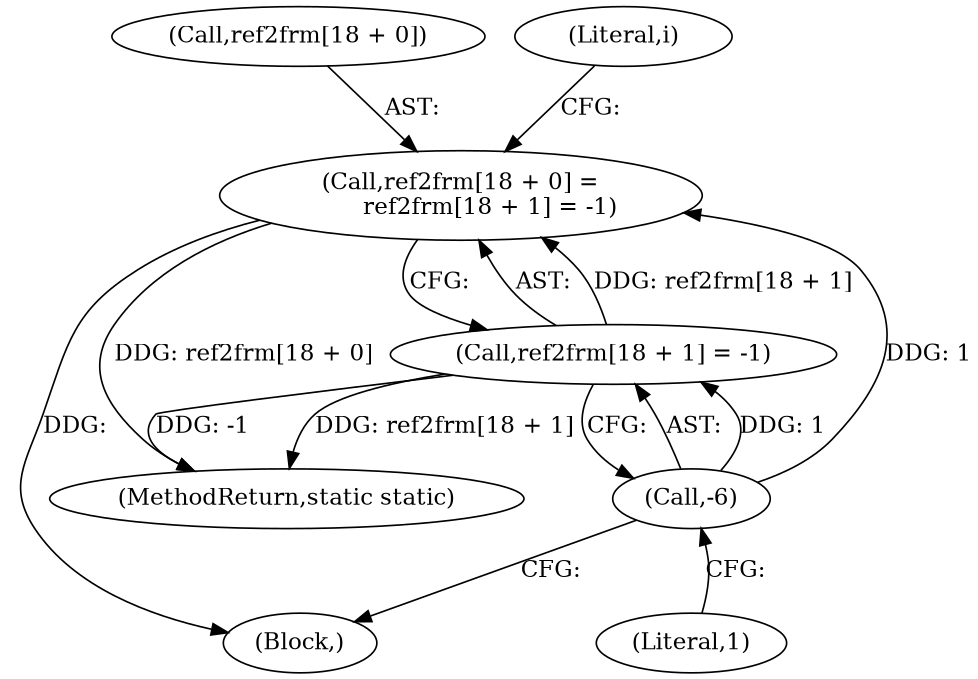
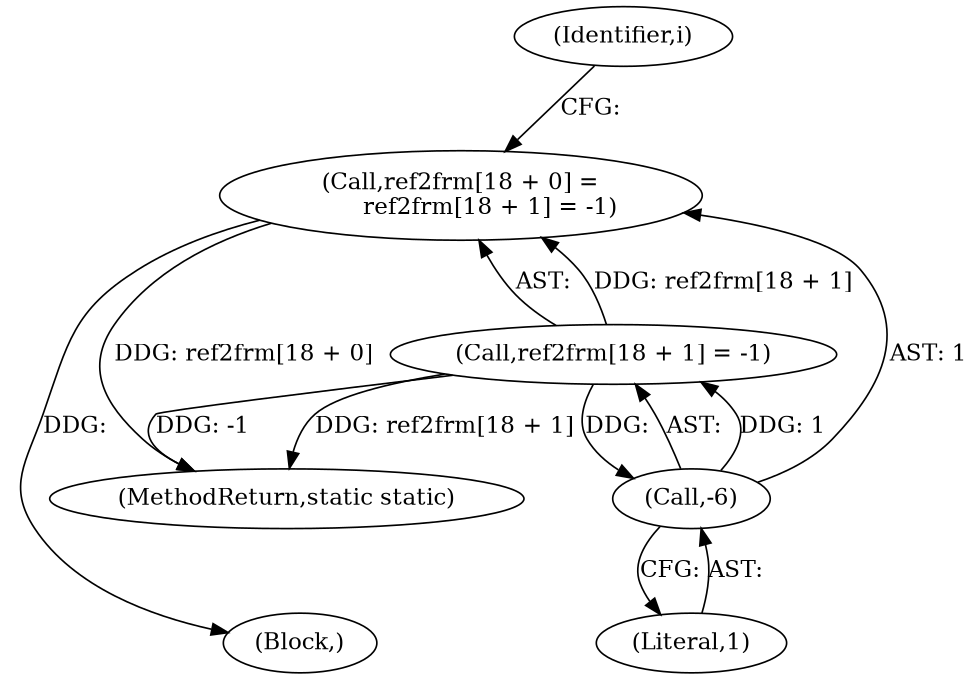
(298, 36) -> none
(623, 36) -> (623, 36)
(413, 298) -> none
(929, 354) -> (929, 354)
(621, 427) -> (621, 427)
(503, 568) -> (639, 562)
(740, 571) -> (740, 571)
